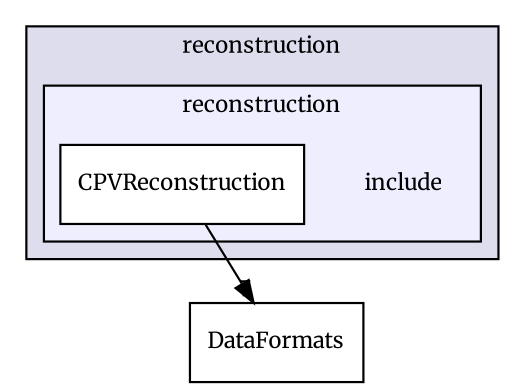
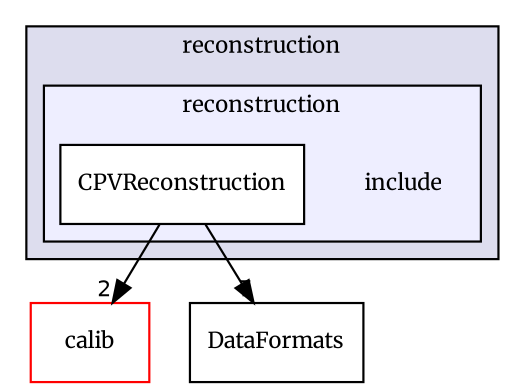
none -> (90, 343)
